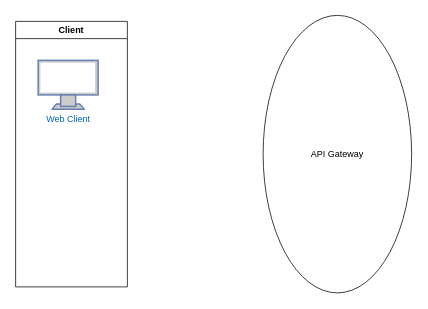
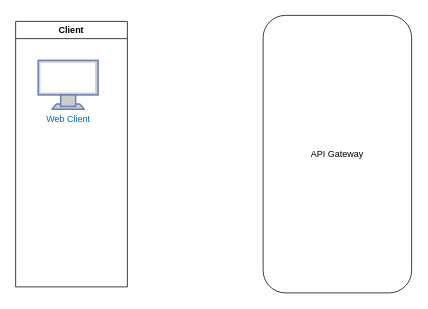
(337, 154) -> (337, 154)
